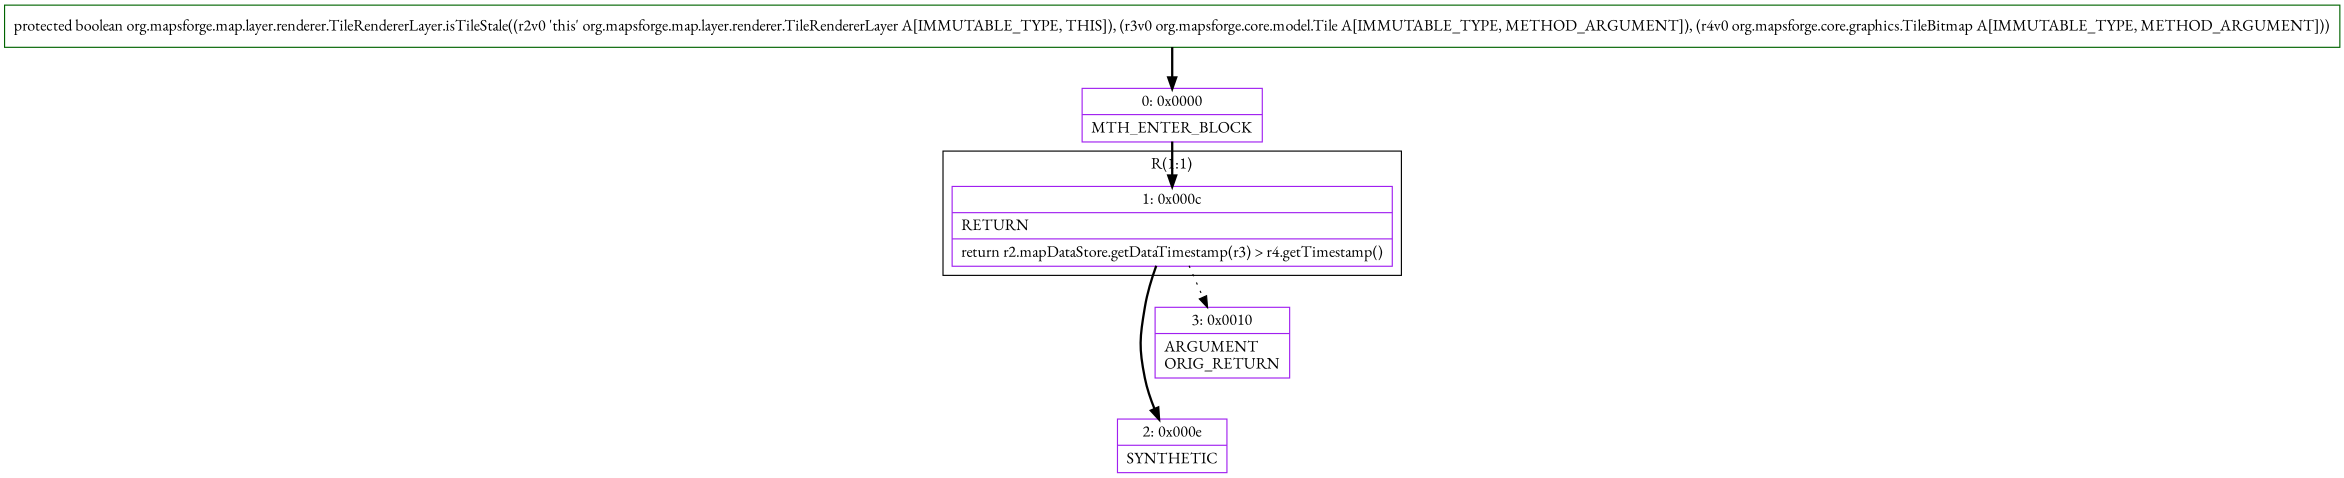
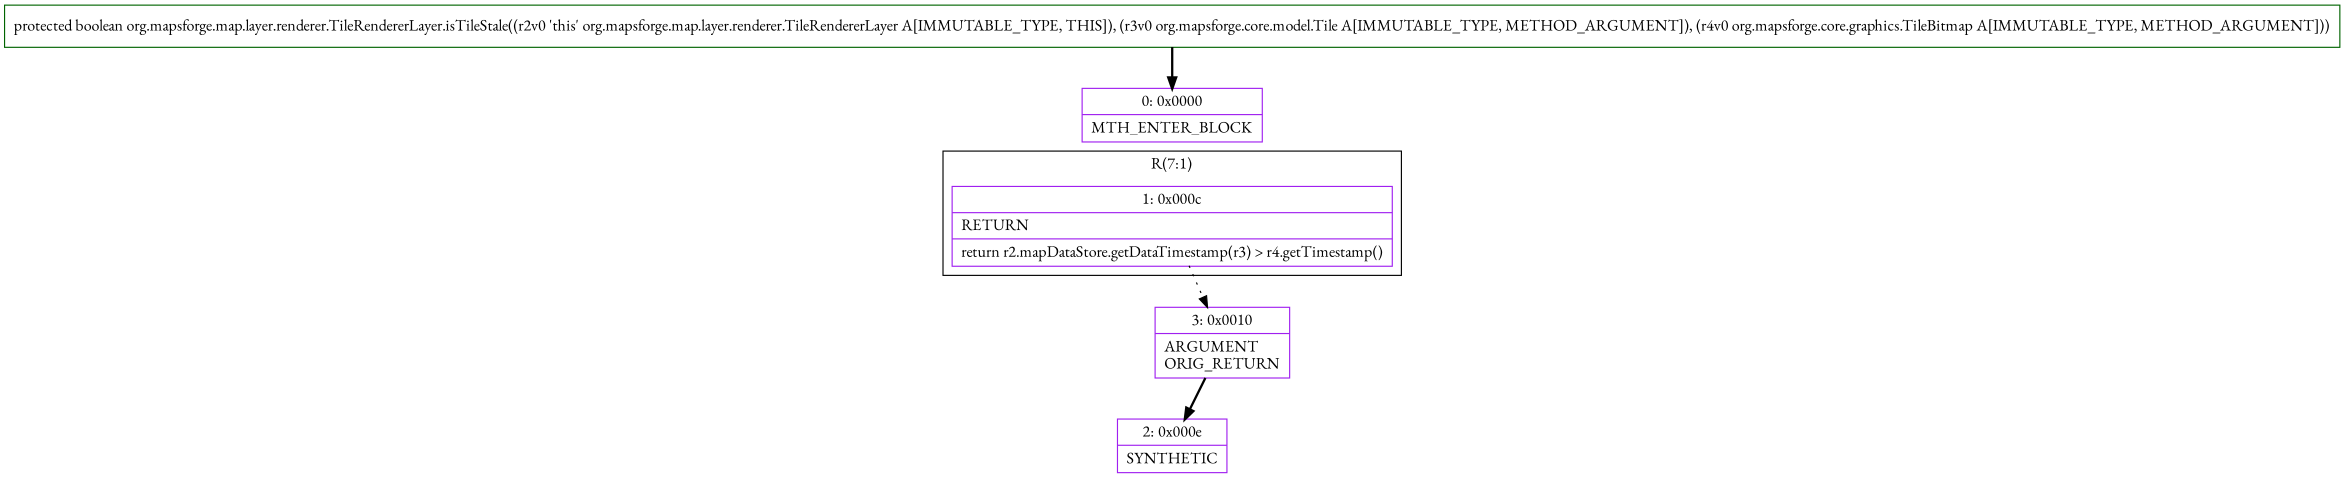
(1172, 158) -> none
(1172, 164) -> (1172, 164)
(1141, 337) -> (1198, 393)
